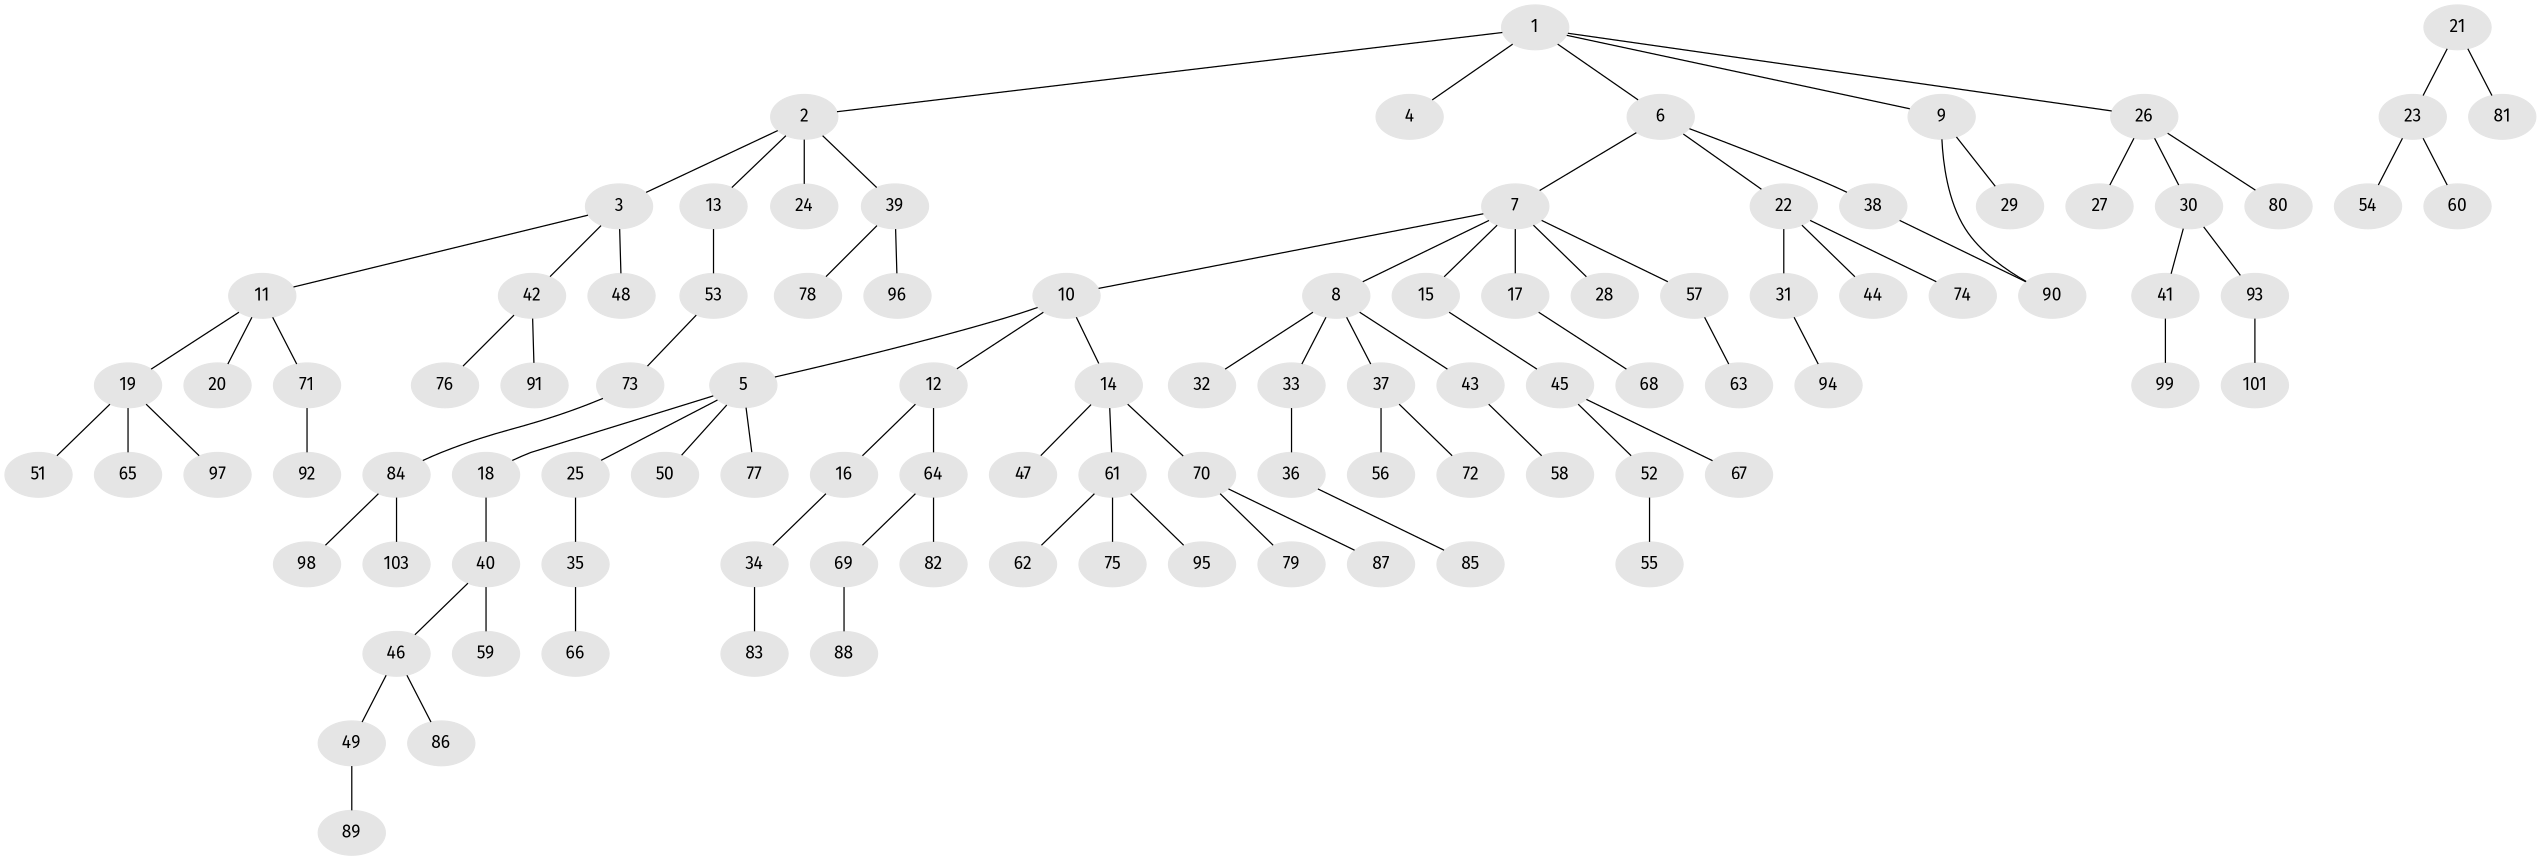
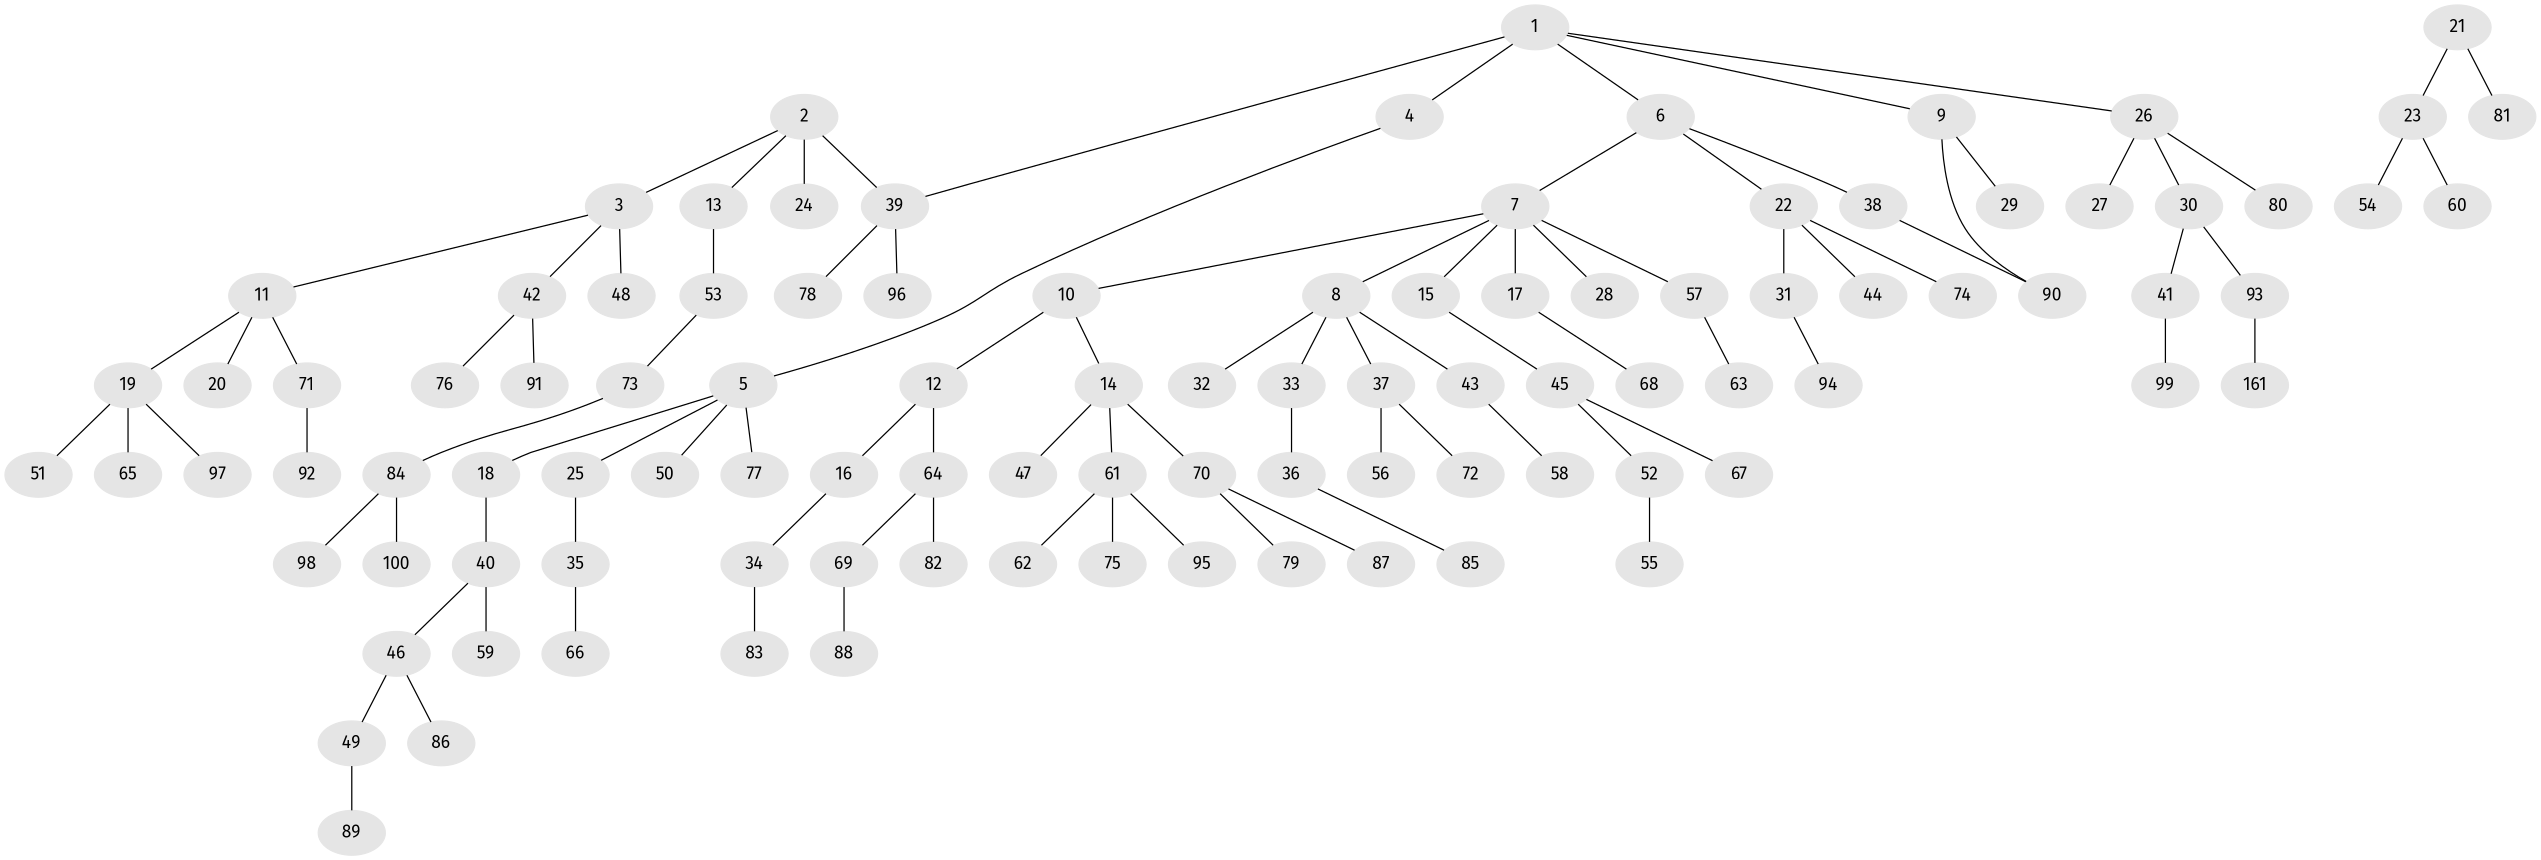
(1170, 72) -> (1215, 116)
(907, 345) -> (1075, 249)
(2255, 385) -> (2255, 385)
(397, 564) -> (397, 564)
